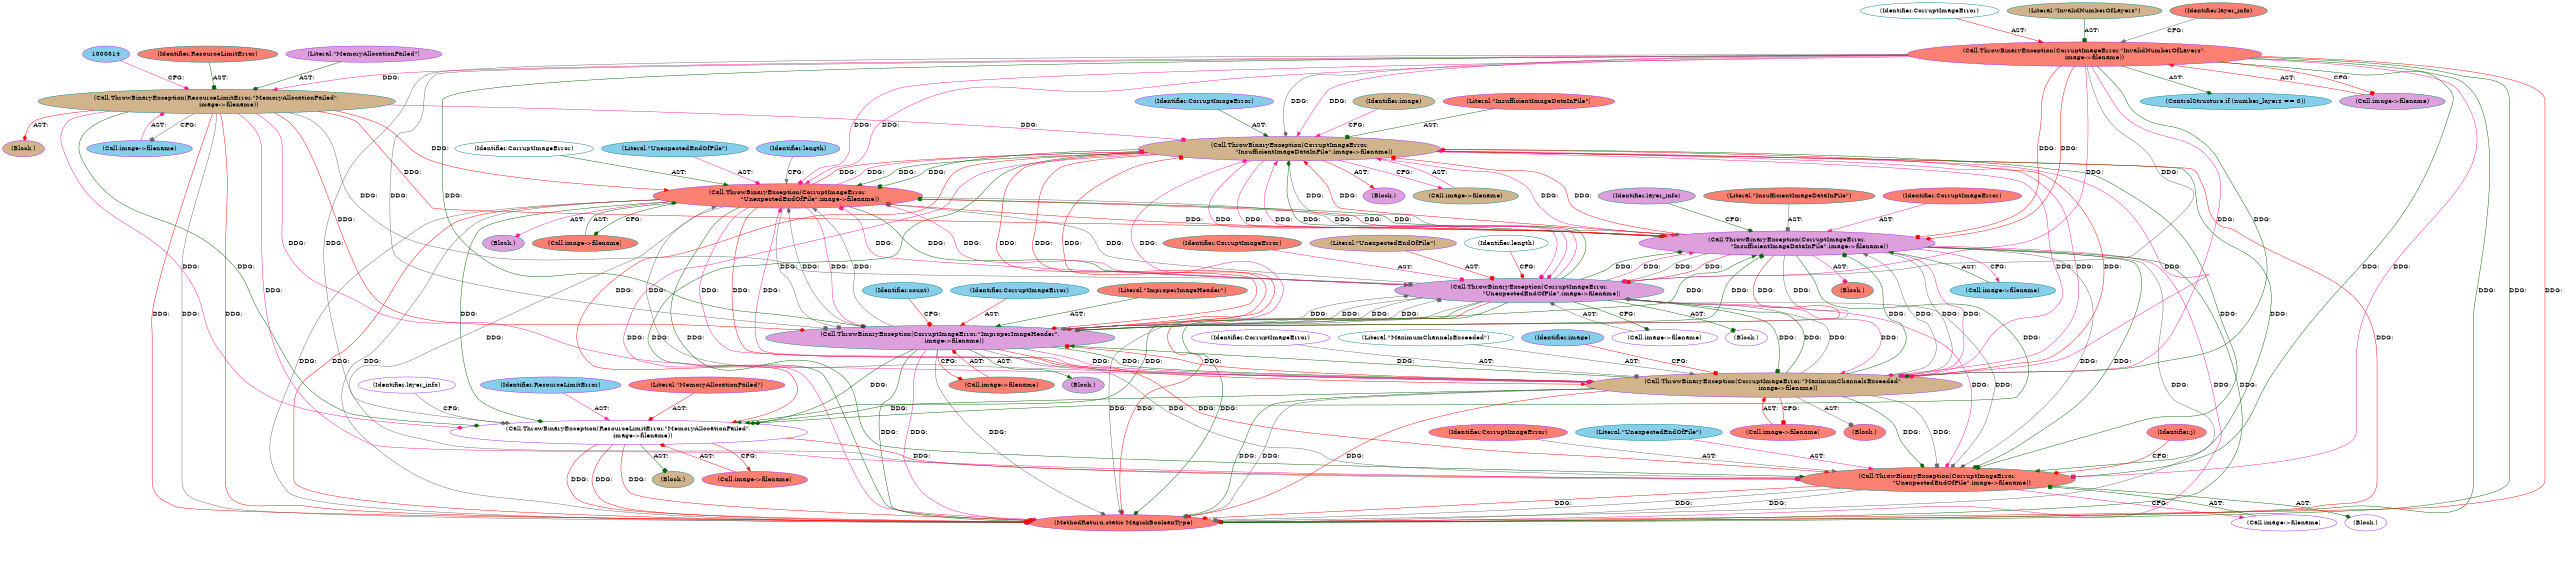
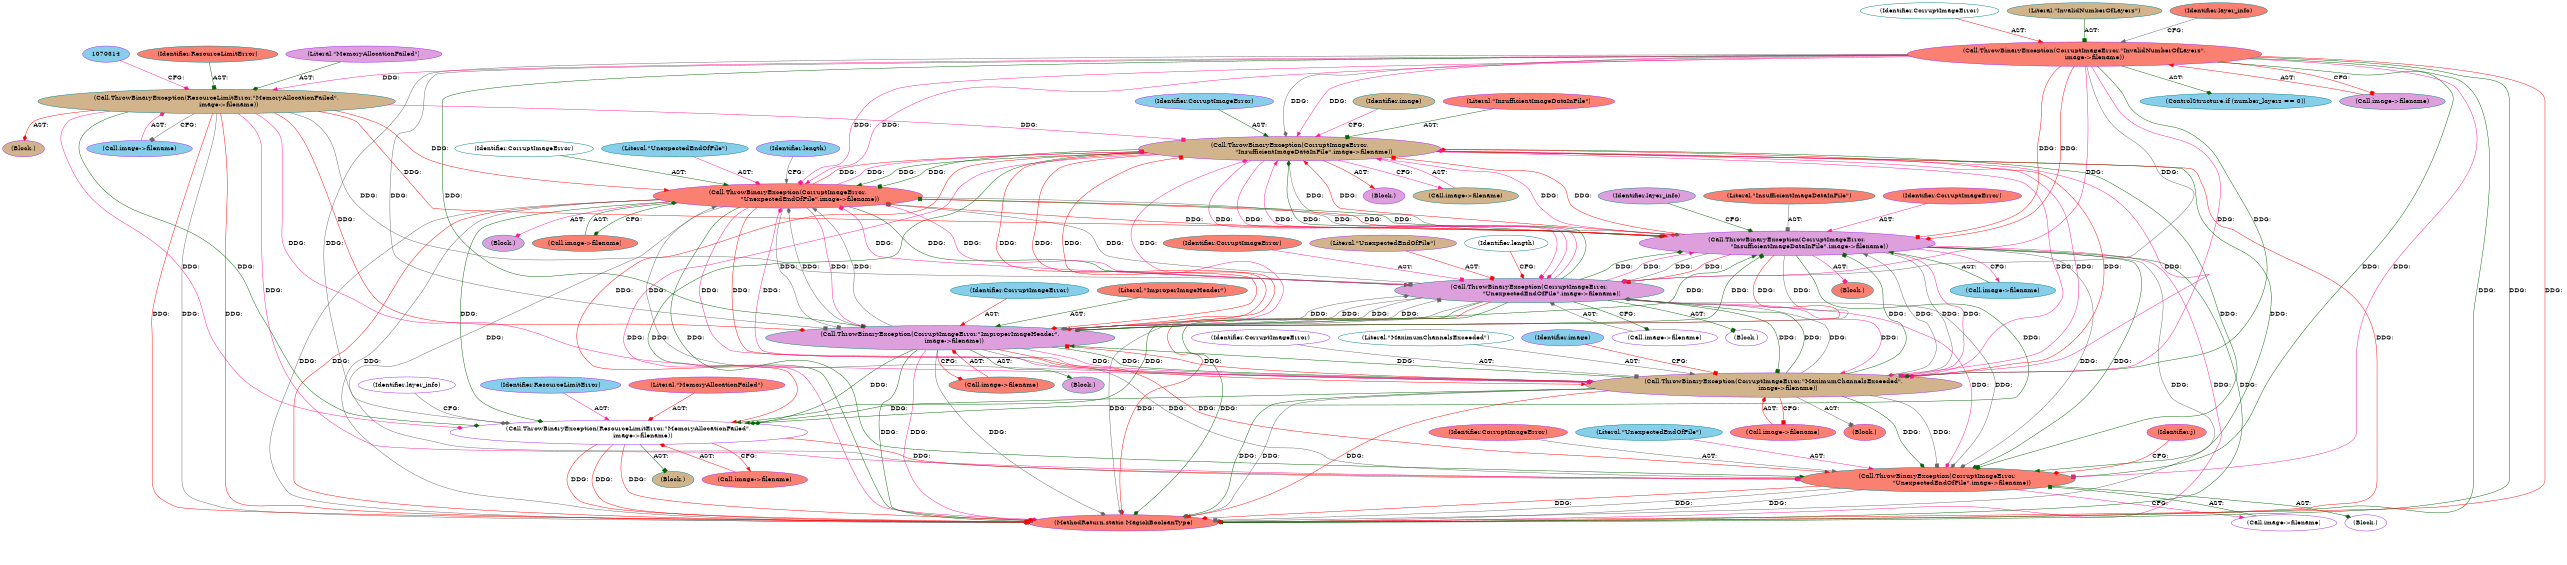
(106, 54) -> (106, 54)
(902, 291) -> none
